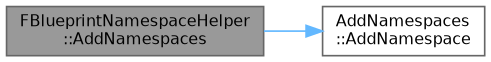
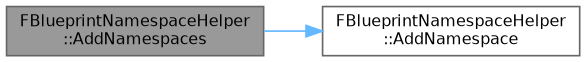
(404, 31) -> (451, 31)
